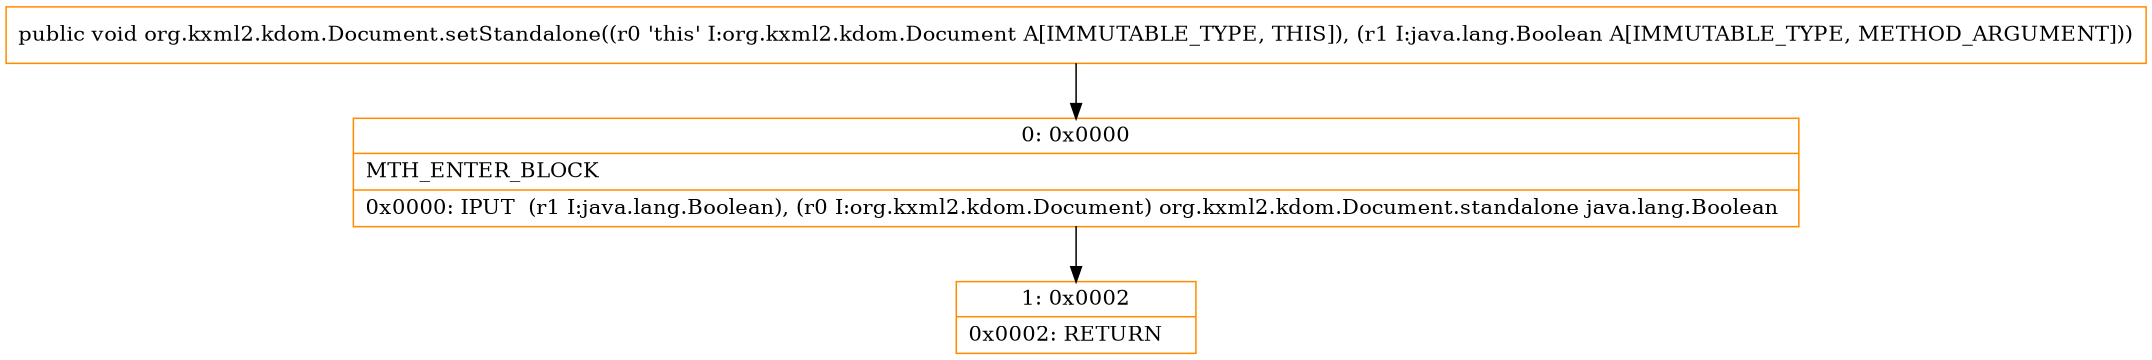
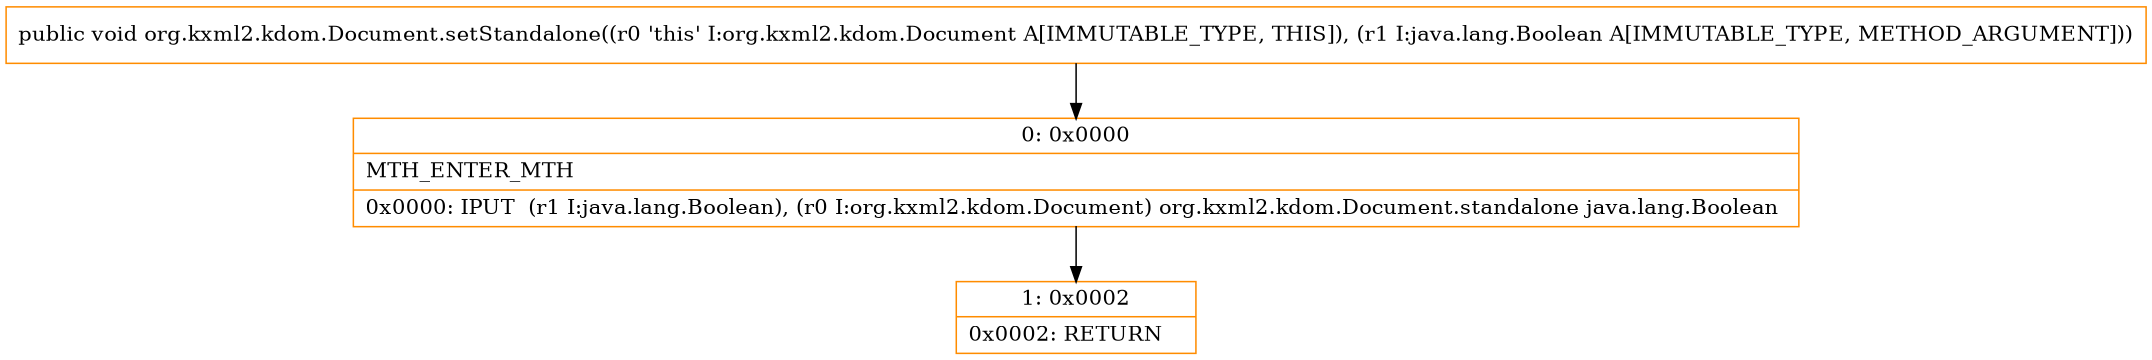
(483, 171) -> (470, 171)
